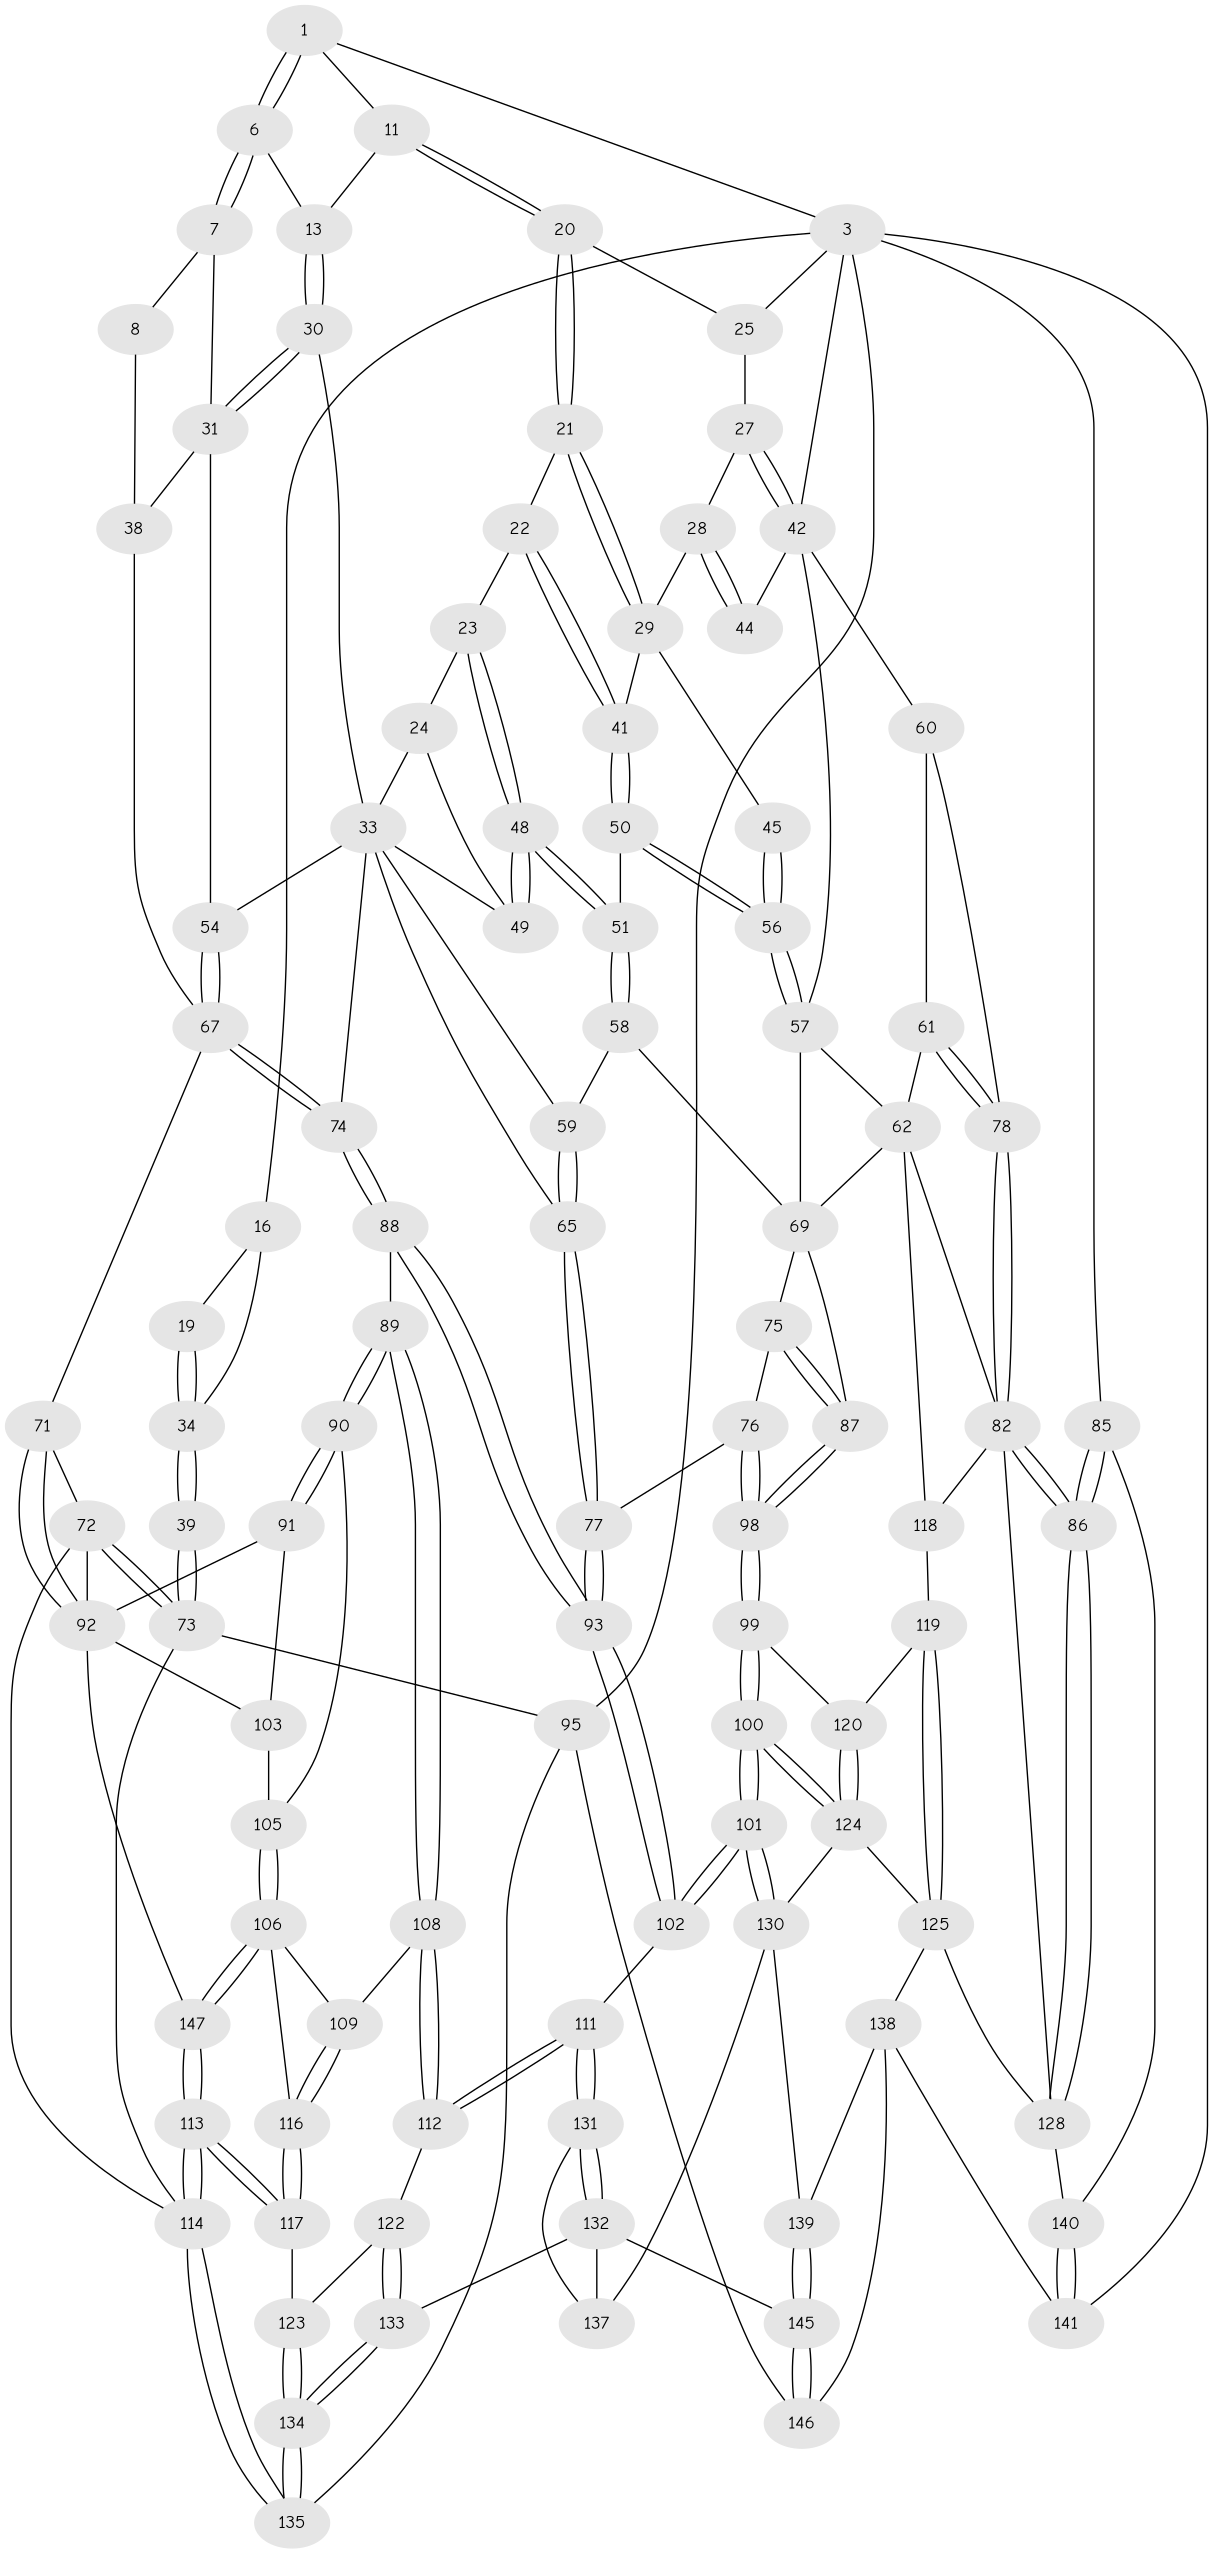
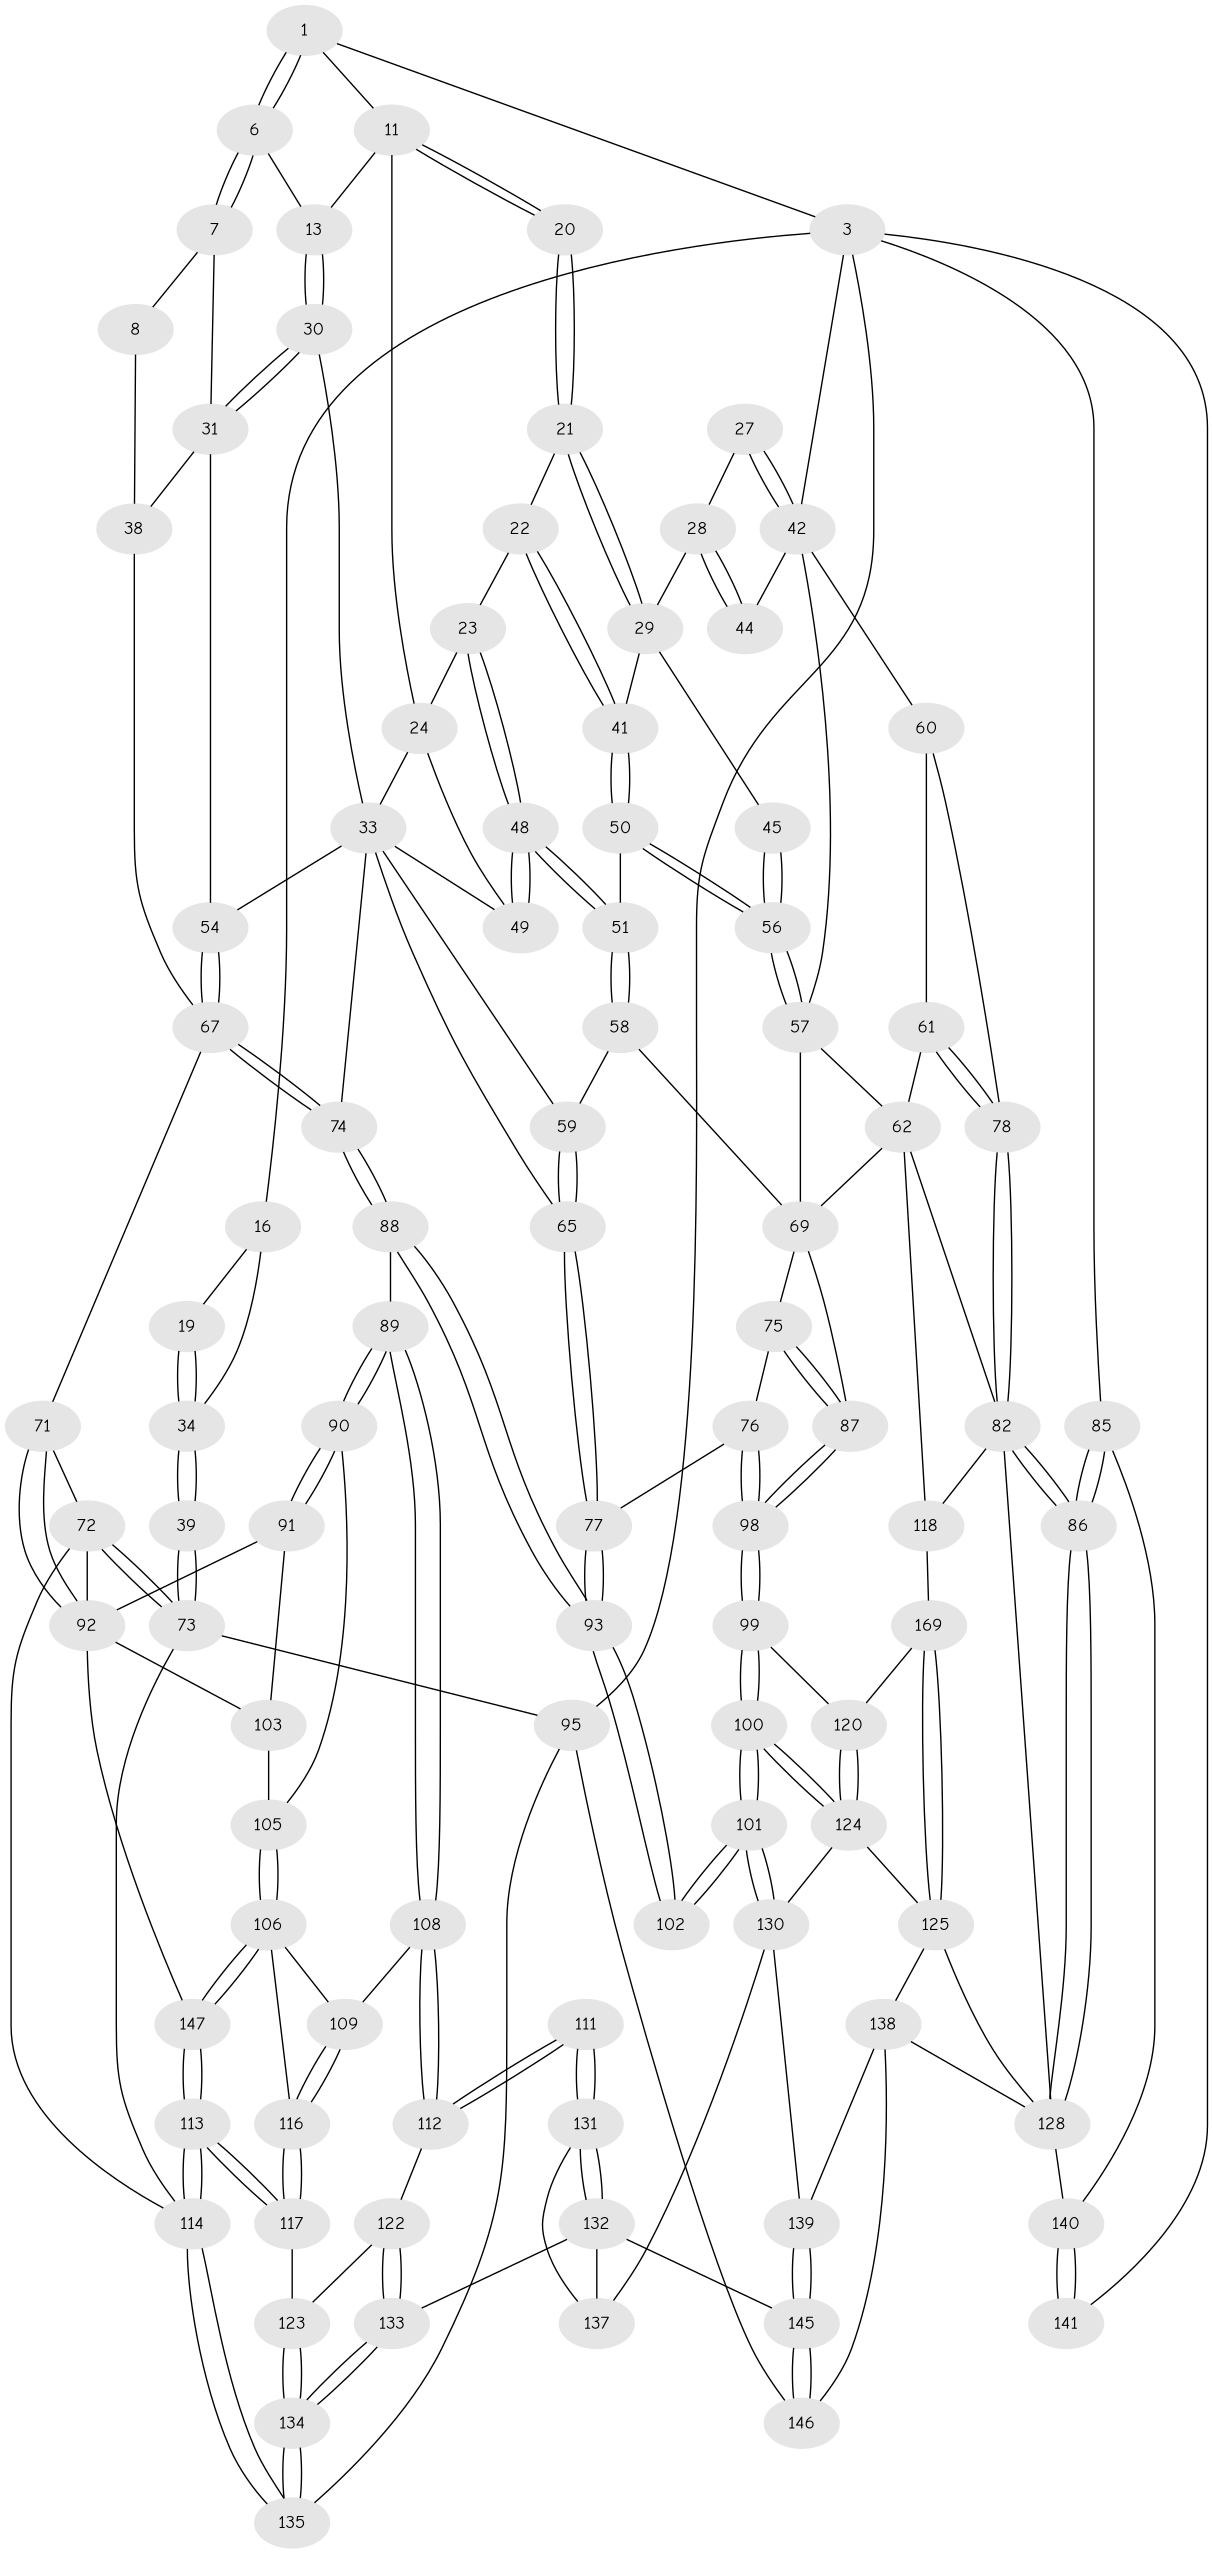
(745, 330) -> none
none -> (392, 430)
(929, 1626) -> (929, 1626)
(636, 1966) -> none
(971, 2176) -> (968, 2074)
